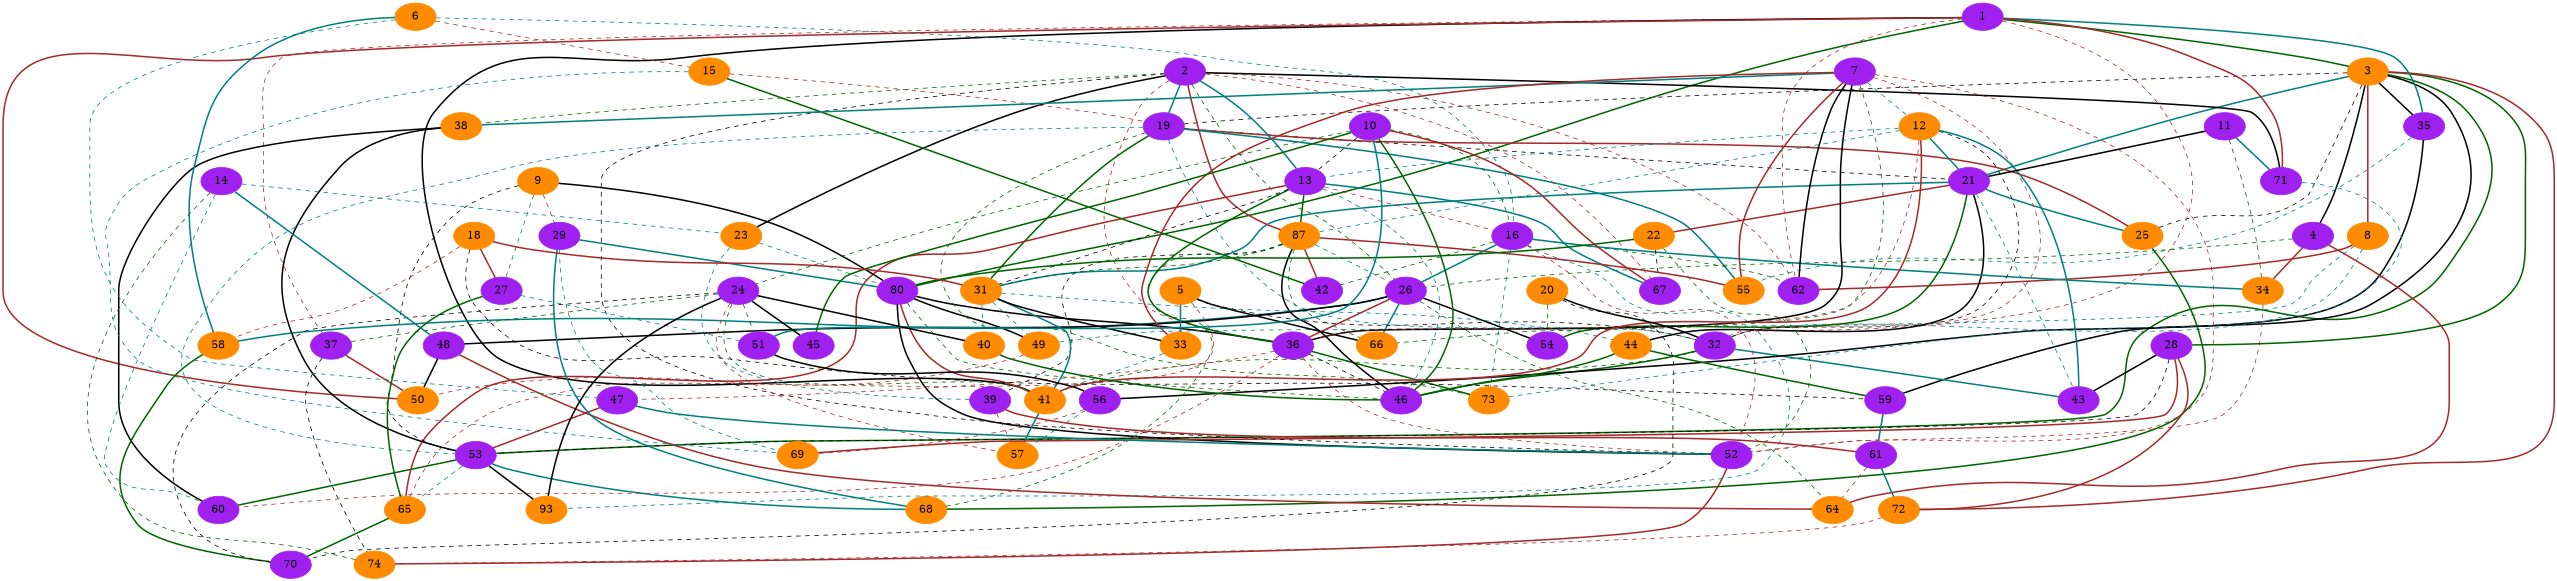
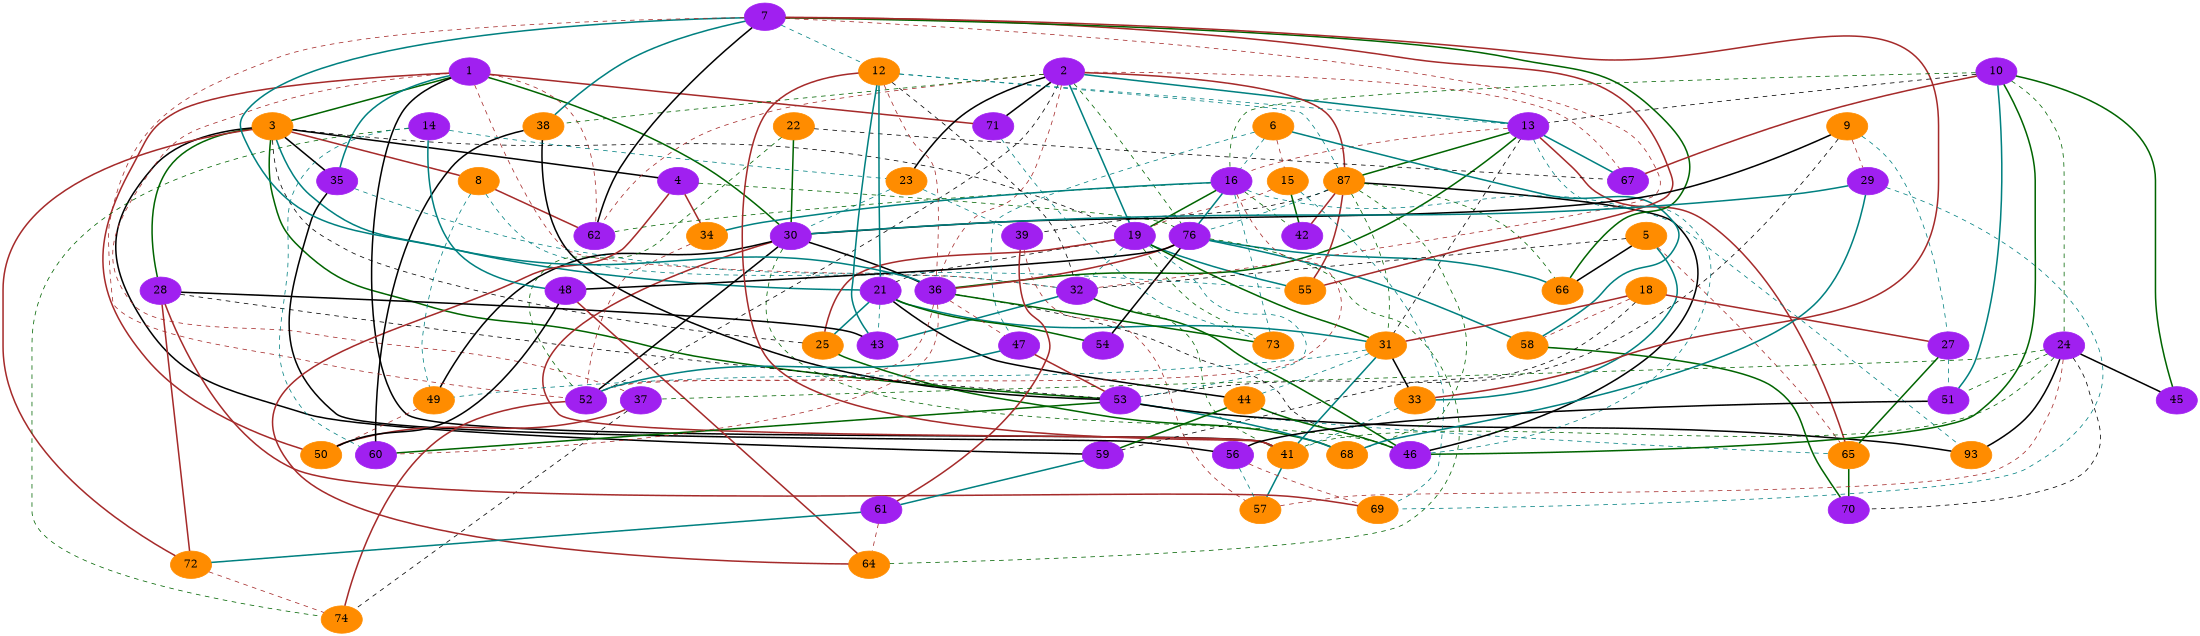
(2225, 126) -> none
none -> (1183, 208)
(1811, 209) -> none
(1878, 253) -> (1487, 54)
(897, 291) -> (791, 236)
(1406, 291) -> (1190, 236)
(1547, 291) -> none
(1811, 310) -> (299, 207)
(984, 346) -> none
